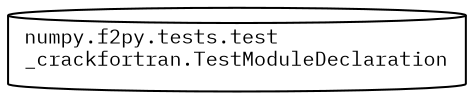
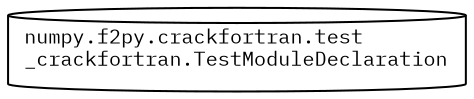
(237, 50) -> (237, 50)
